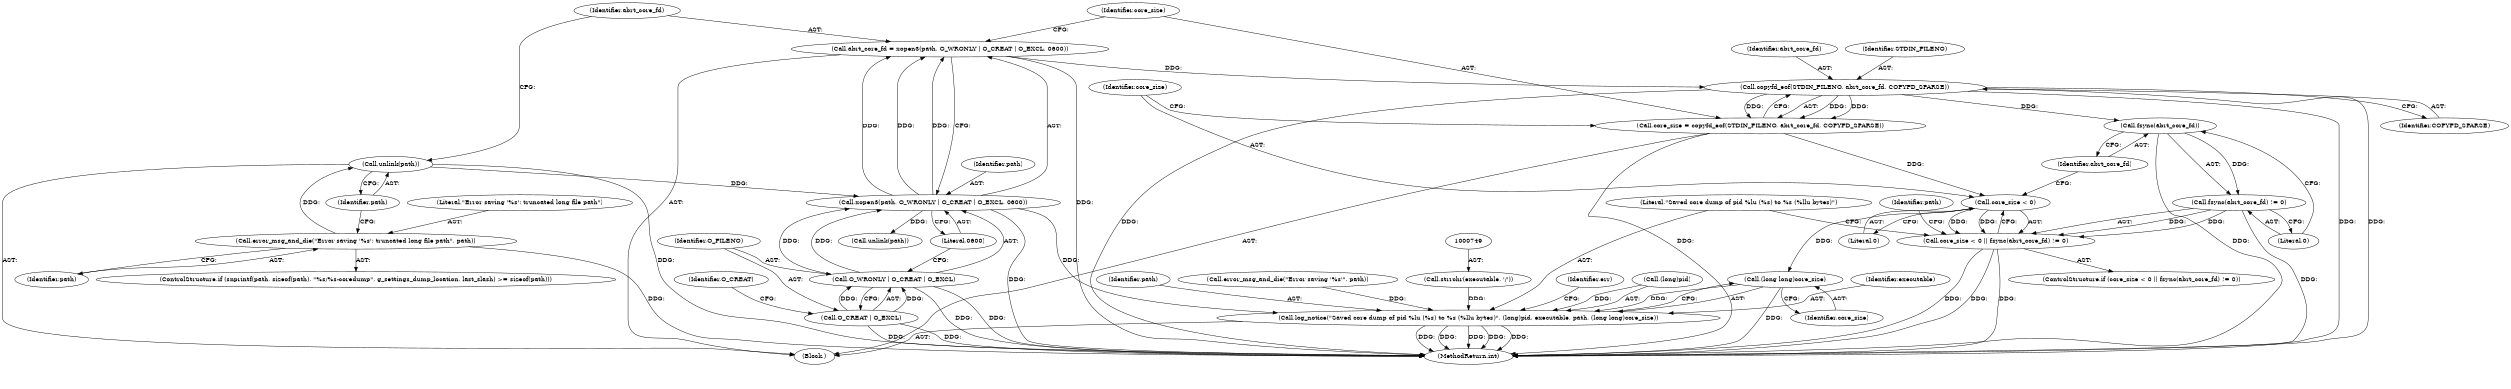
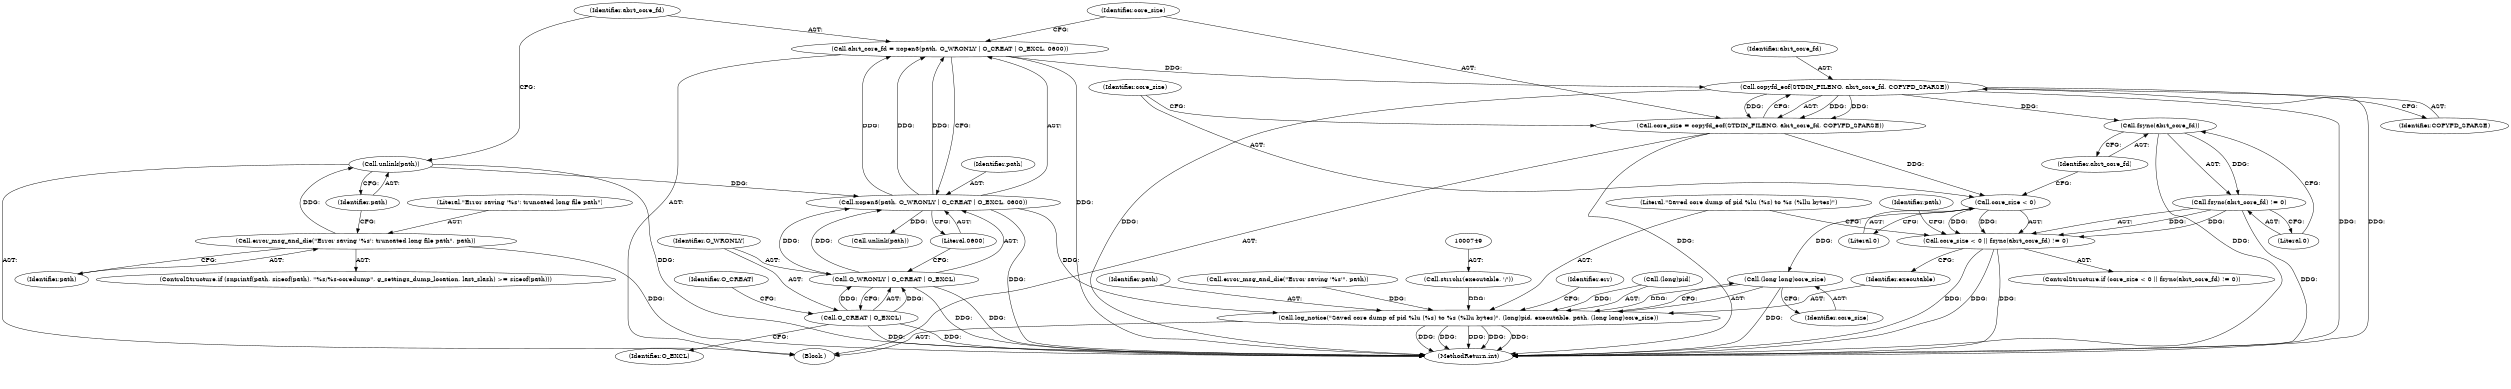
(1905, 49) -> none
(2000, 224) -> (1938, 257)
(709, 241) -> (709, 241)
none -> (659, 356)
